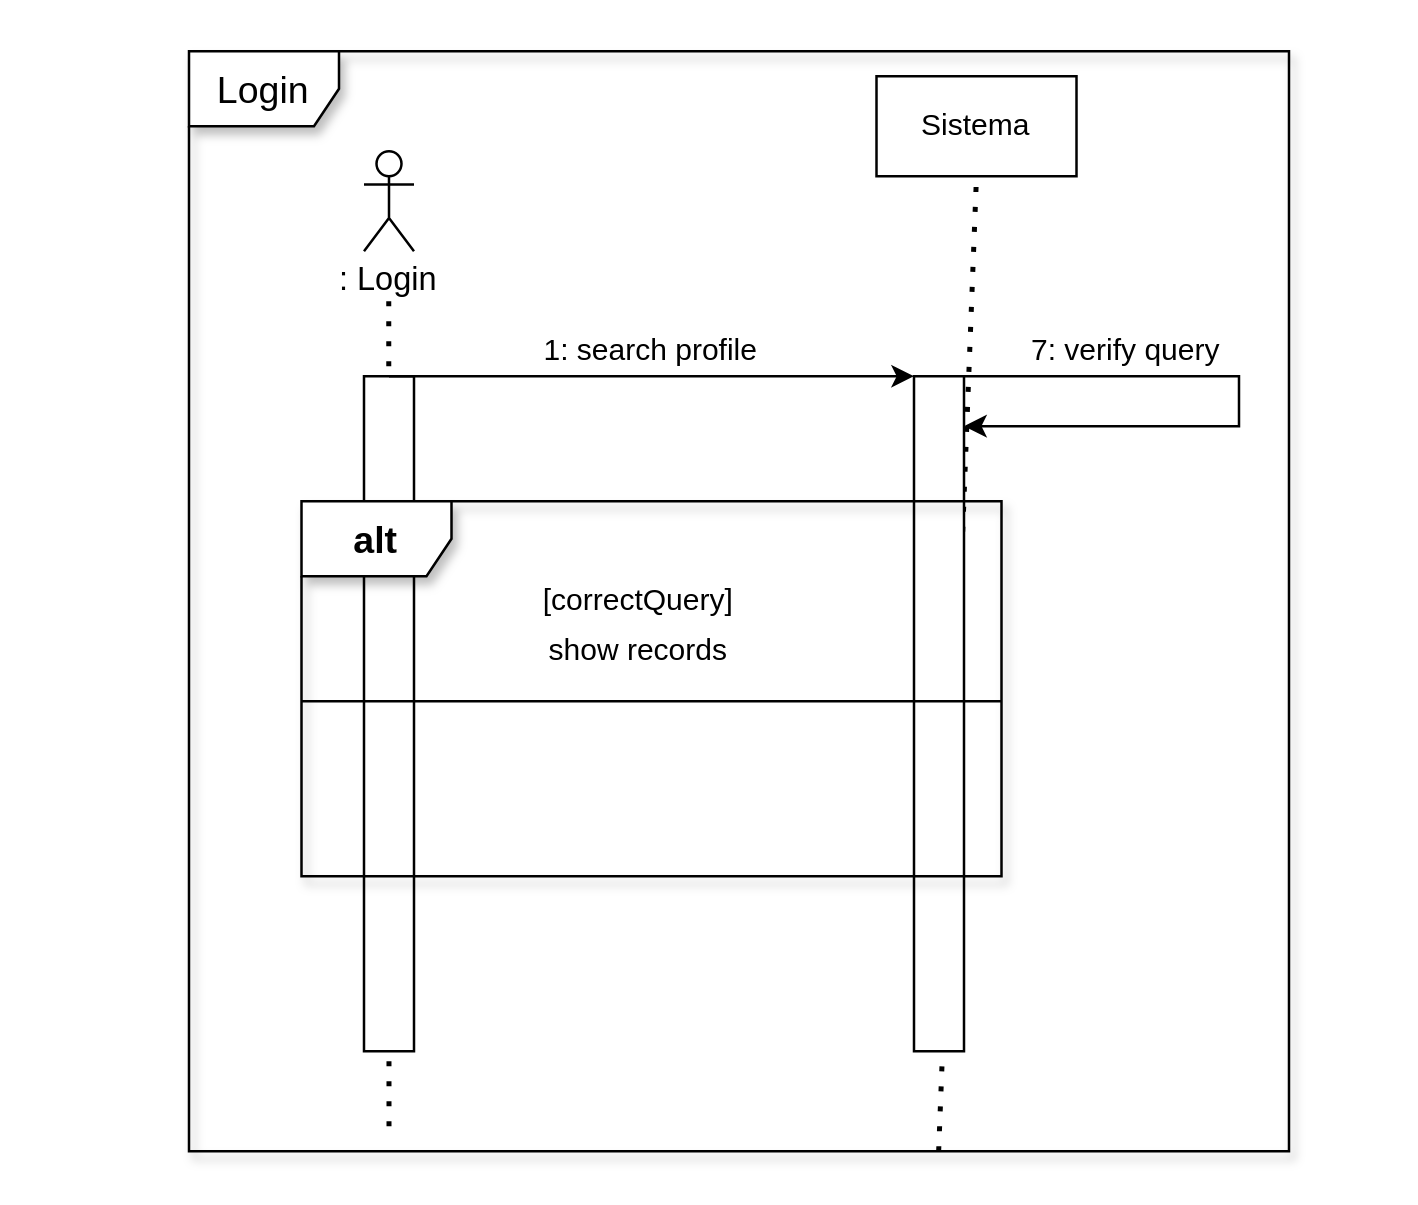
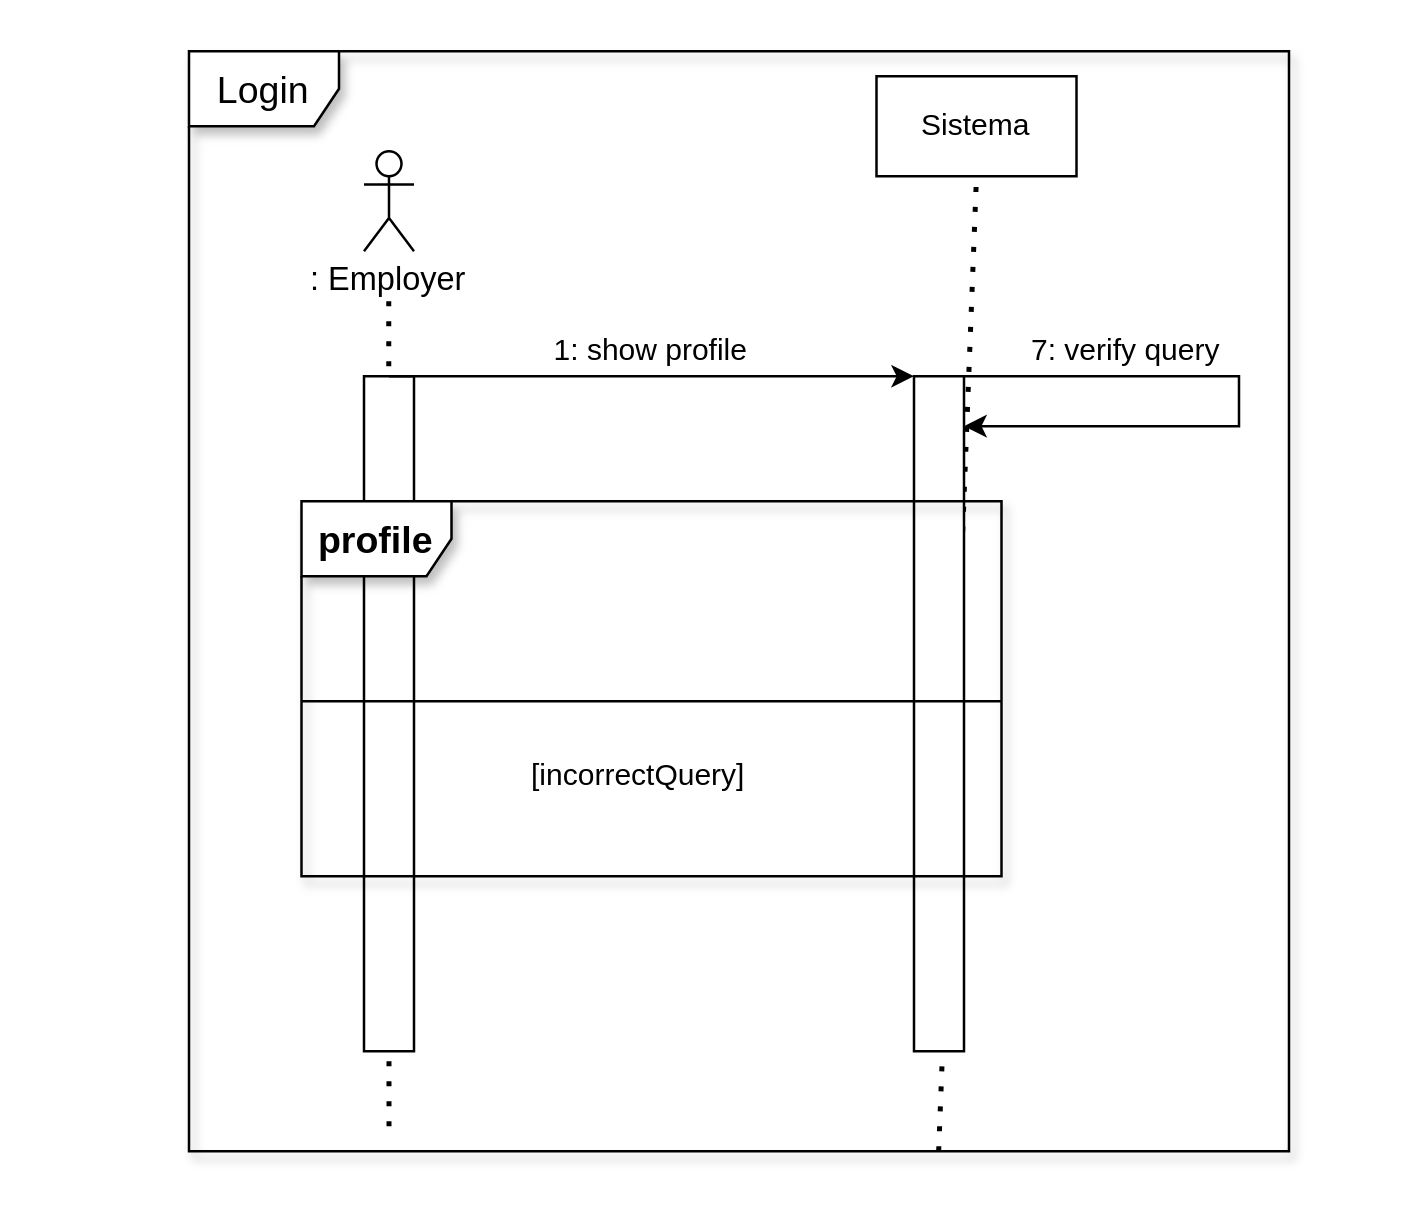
(389, 276) -> (389, 276)
(651, 351) -> (651, 351)
(376, 539) -> (376, 539)
(639, 601) -> none
(639, 651) -> none
none -> (639, 776)
